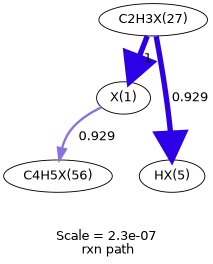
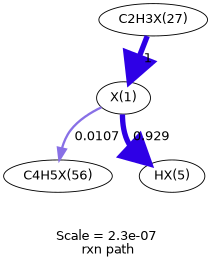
(164, 85) -> (124, 131)
(95, 137) -> (95, 137)
